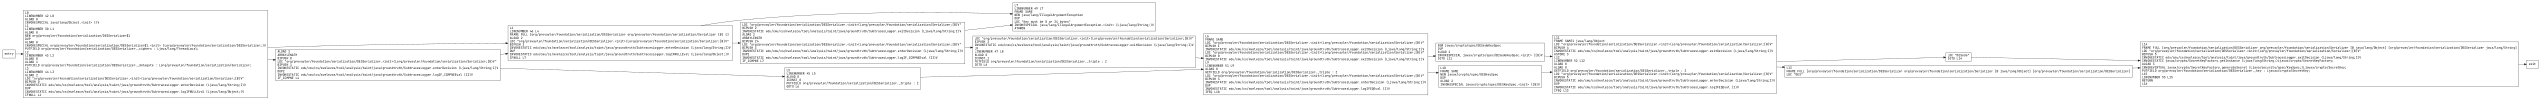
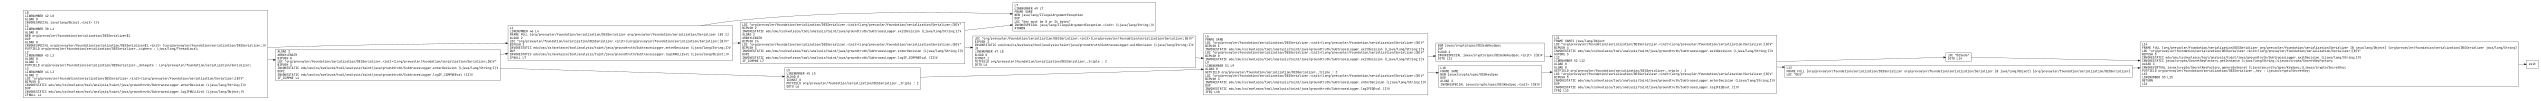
(9, 54) -> none
